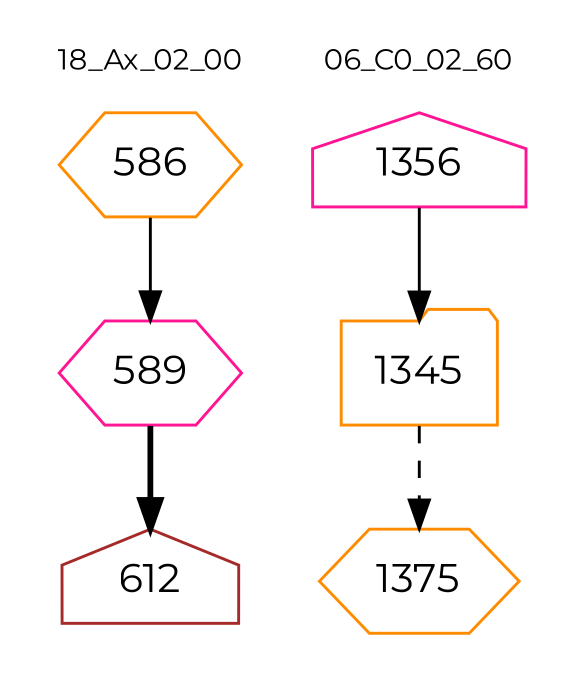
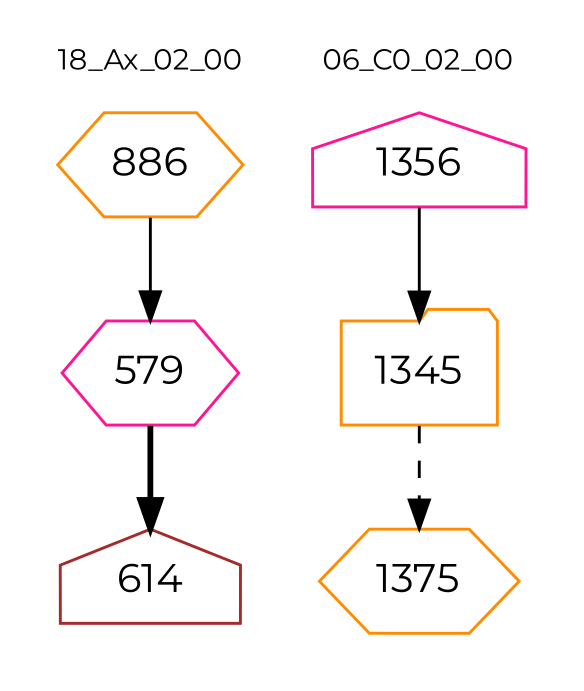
(419, 62) -> (419, 62)
(150, 165) -> (150, 165)
(150, 373) -> (150, 373)
(150, 581) -> (150, 581)
